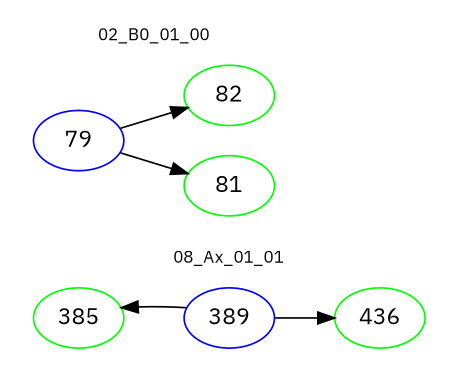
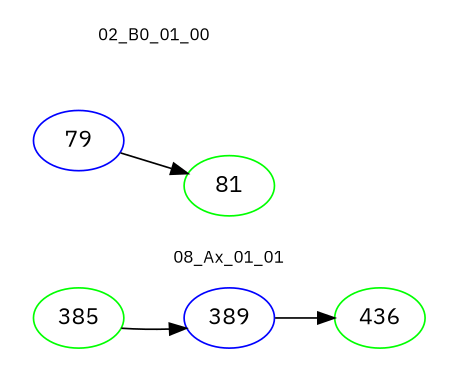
(229, 95) -> none
(162, 307) -> (145, 329)
